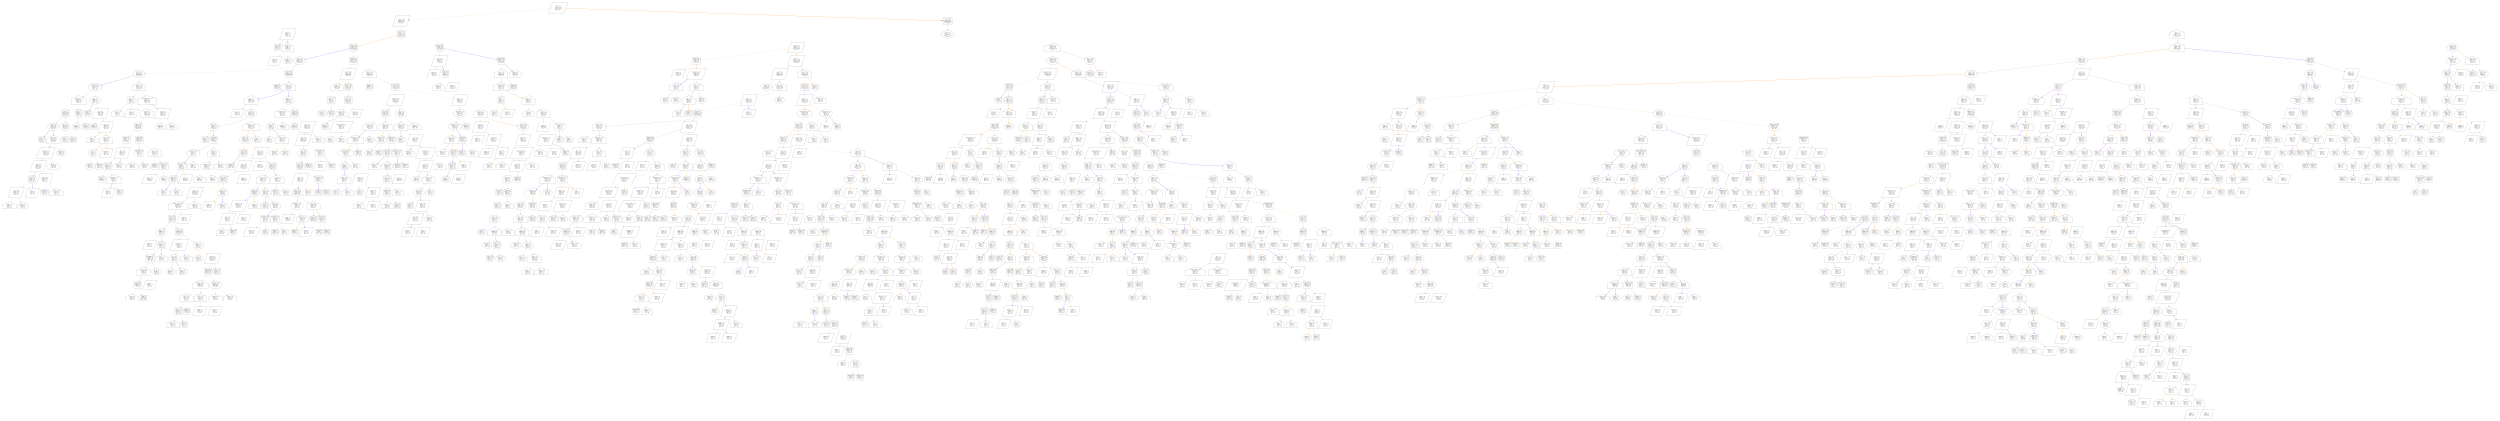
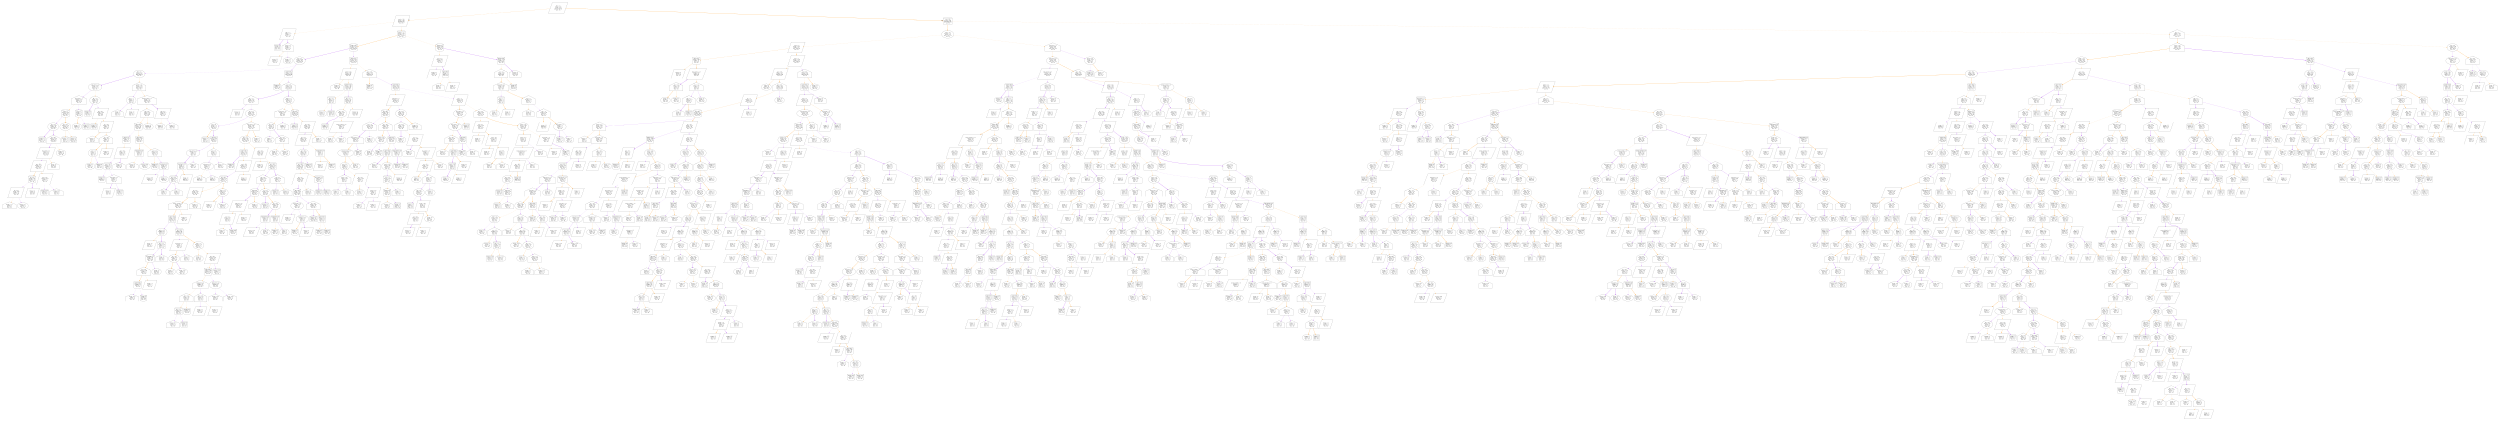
none -> (148, 127)
